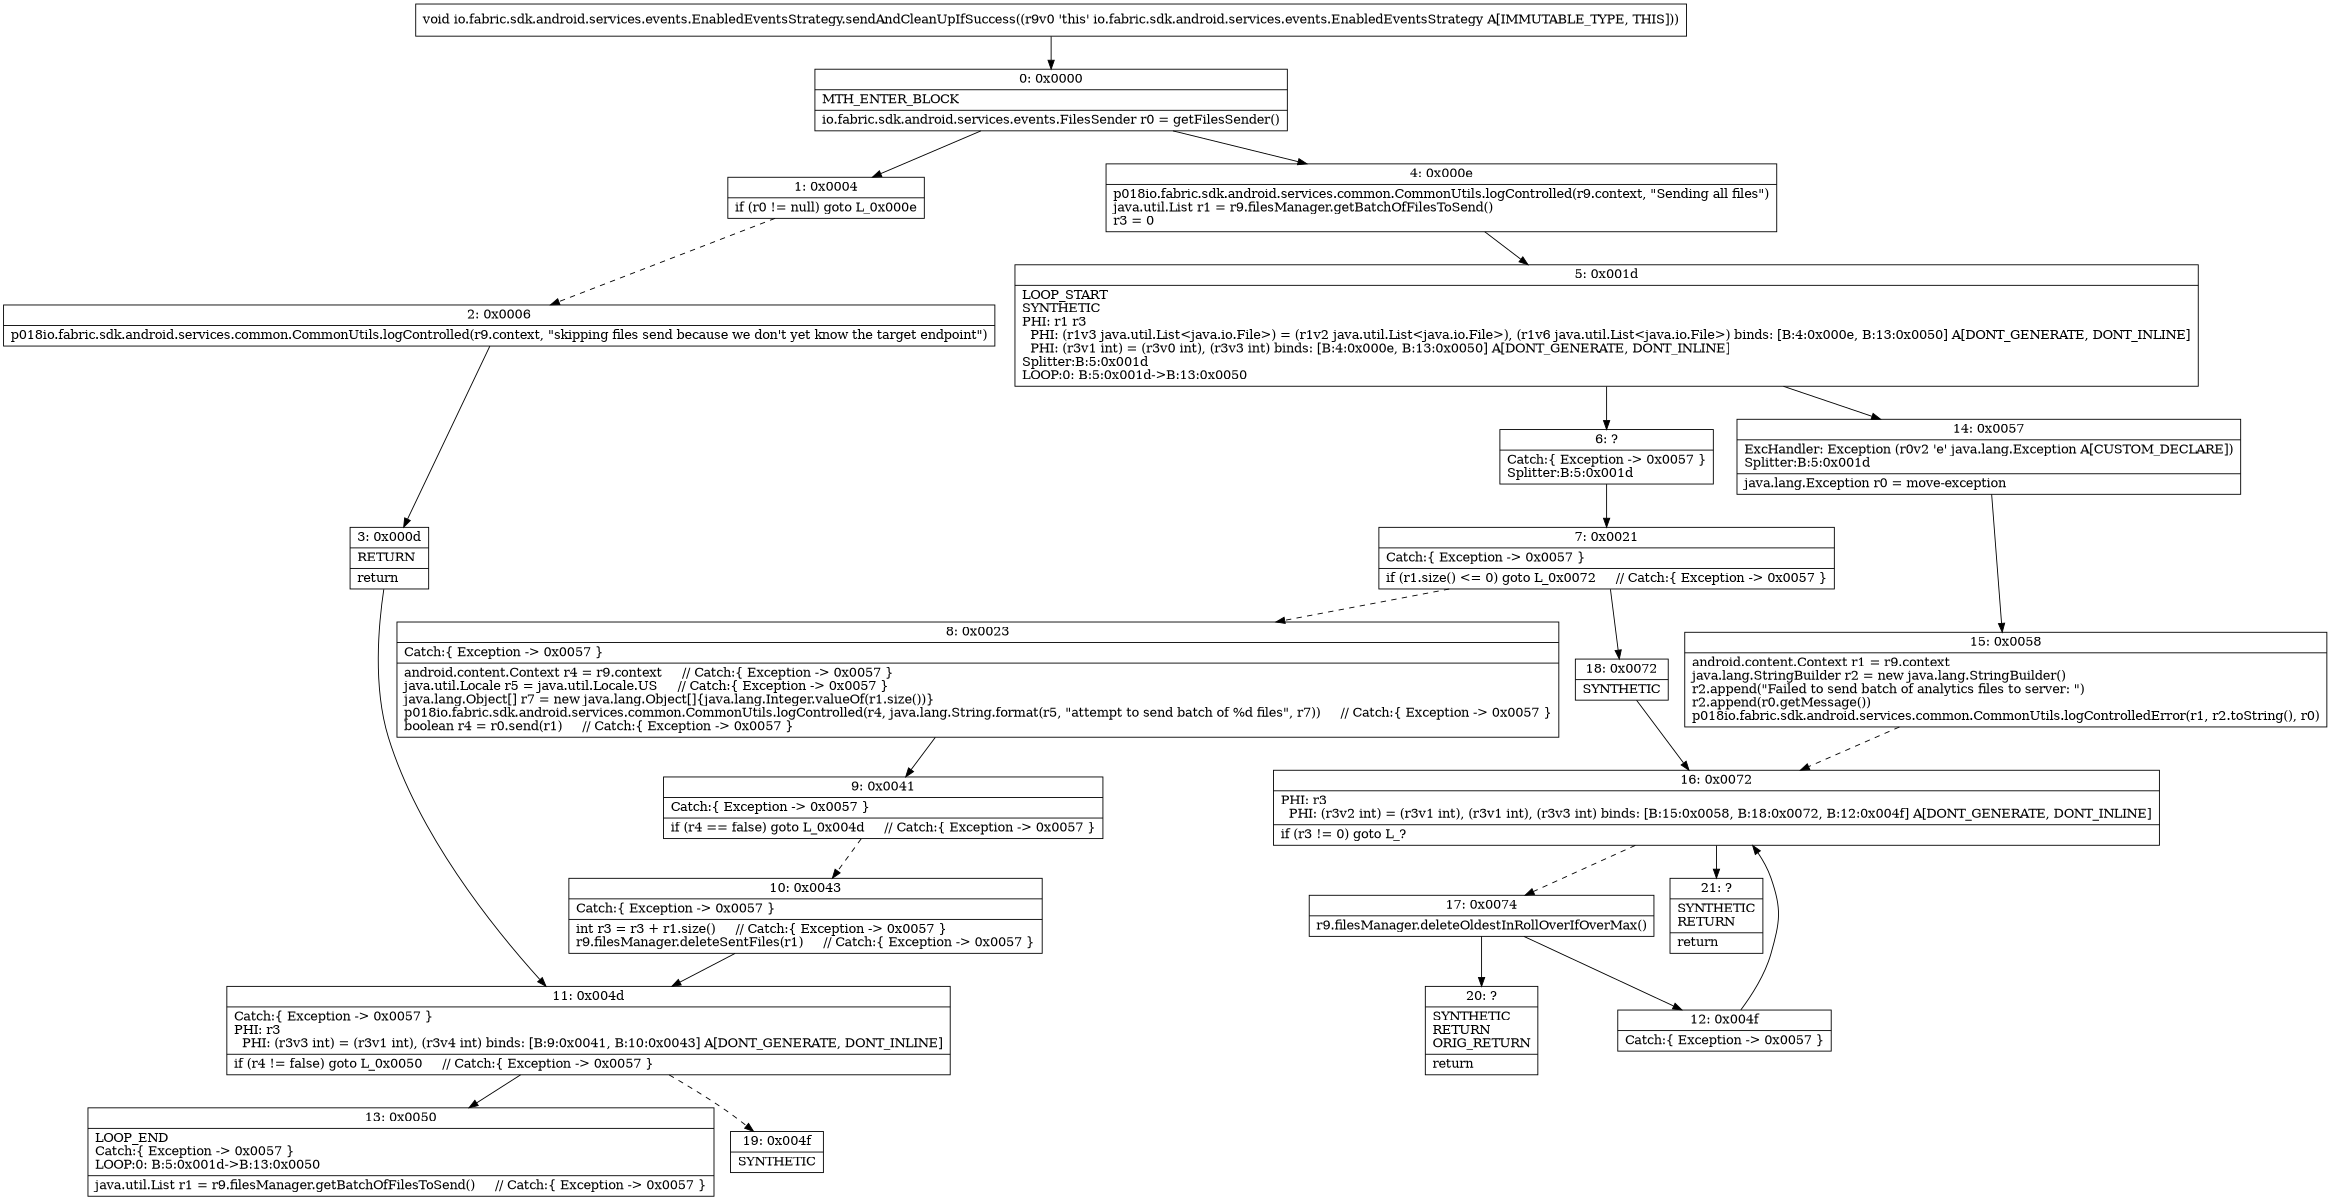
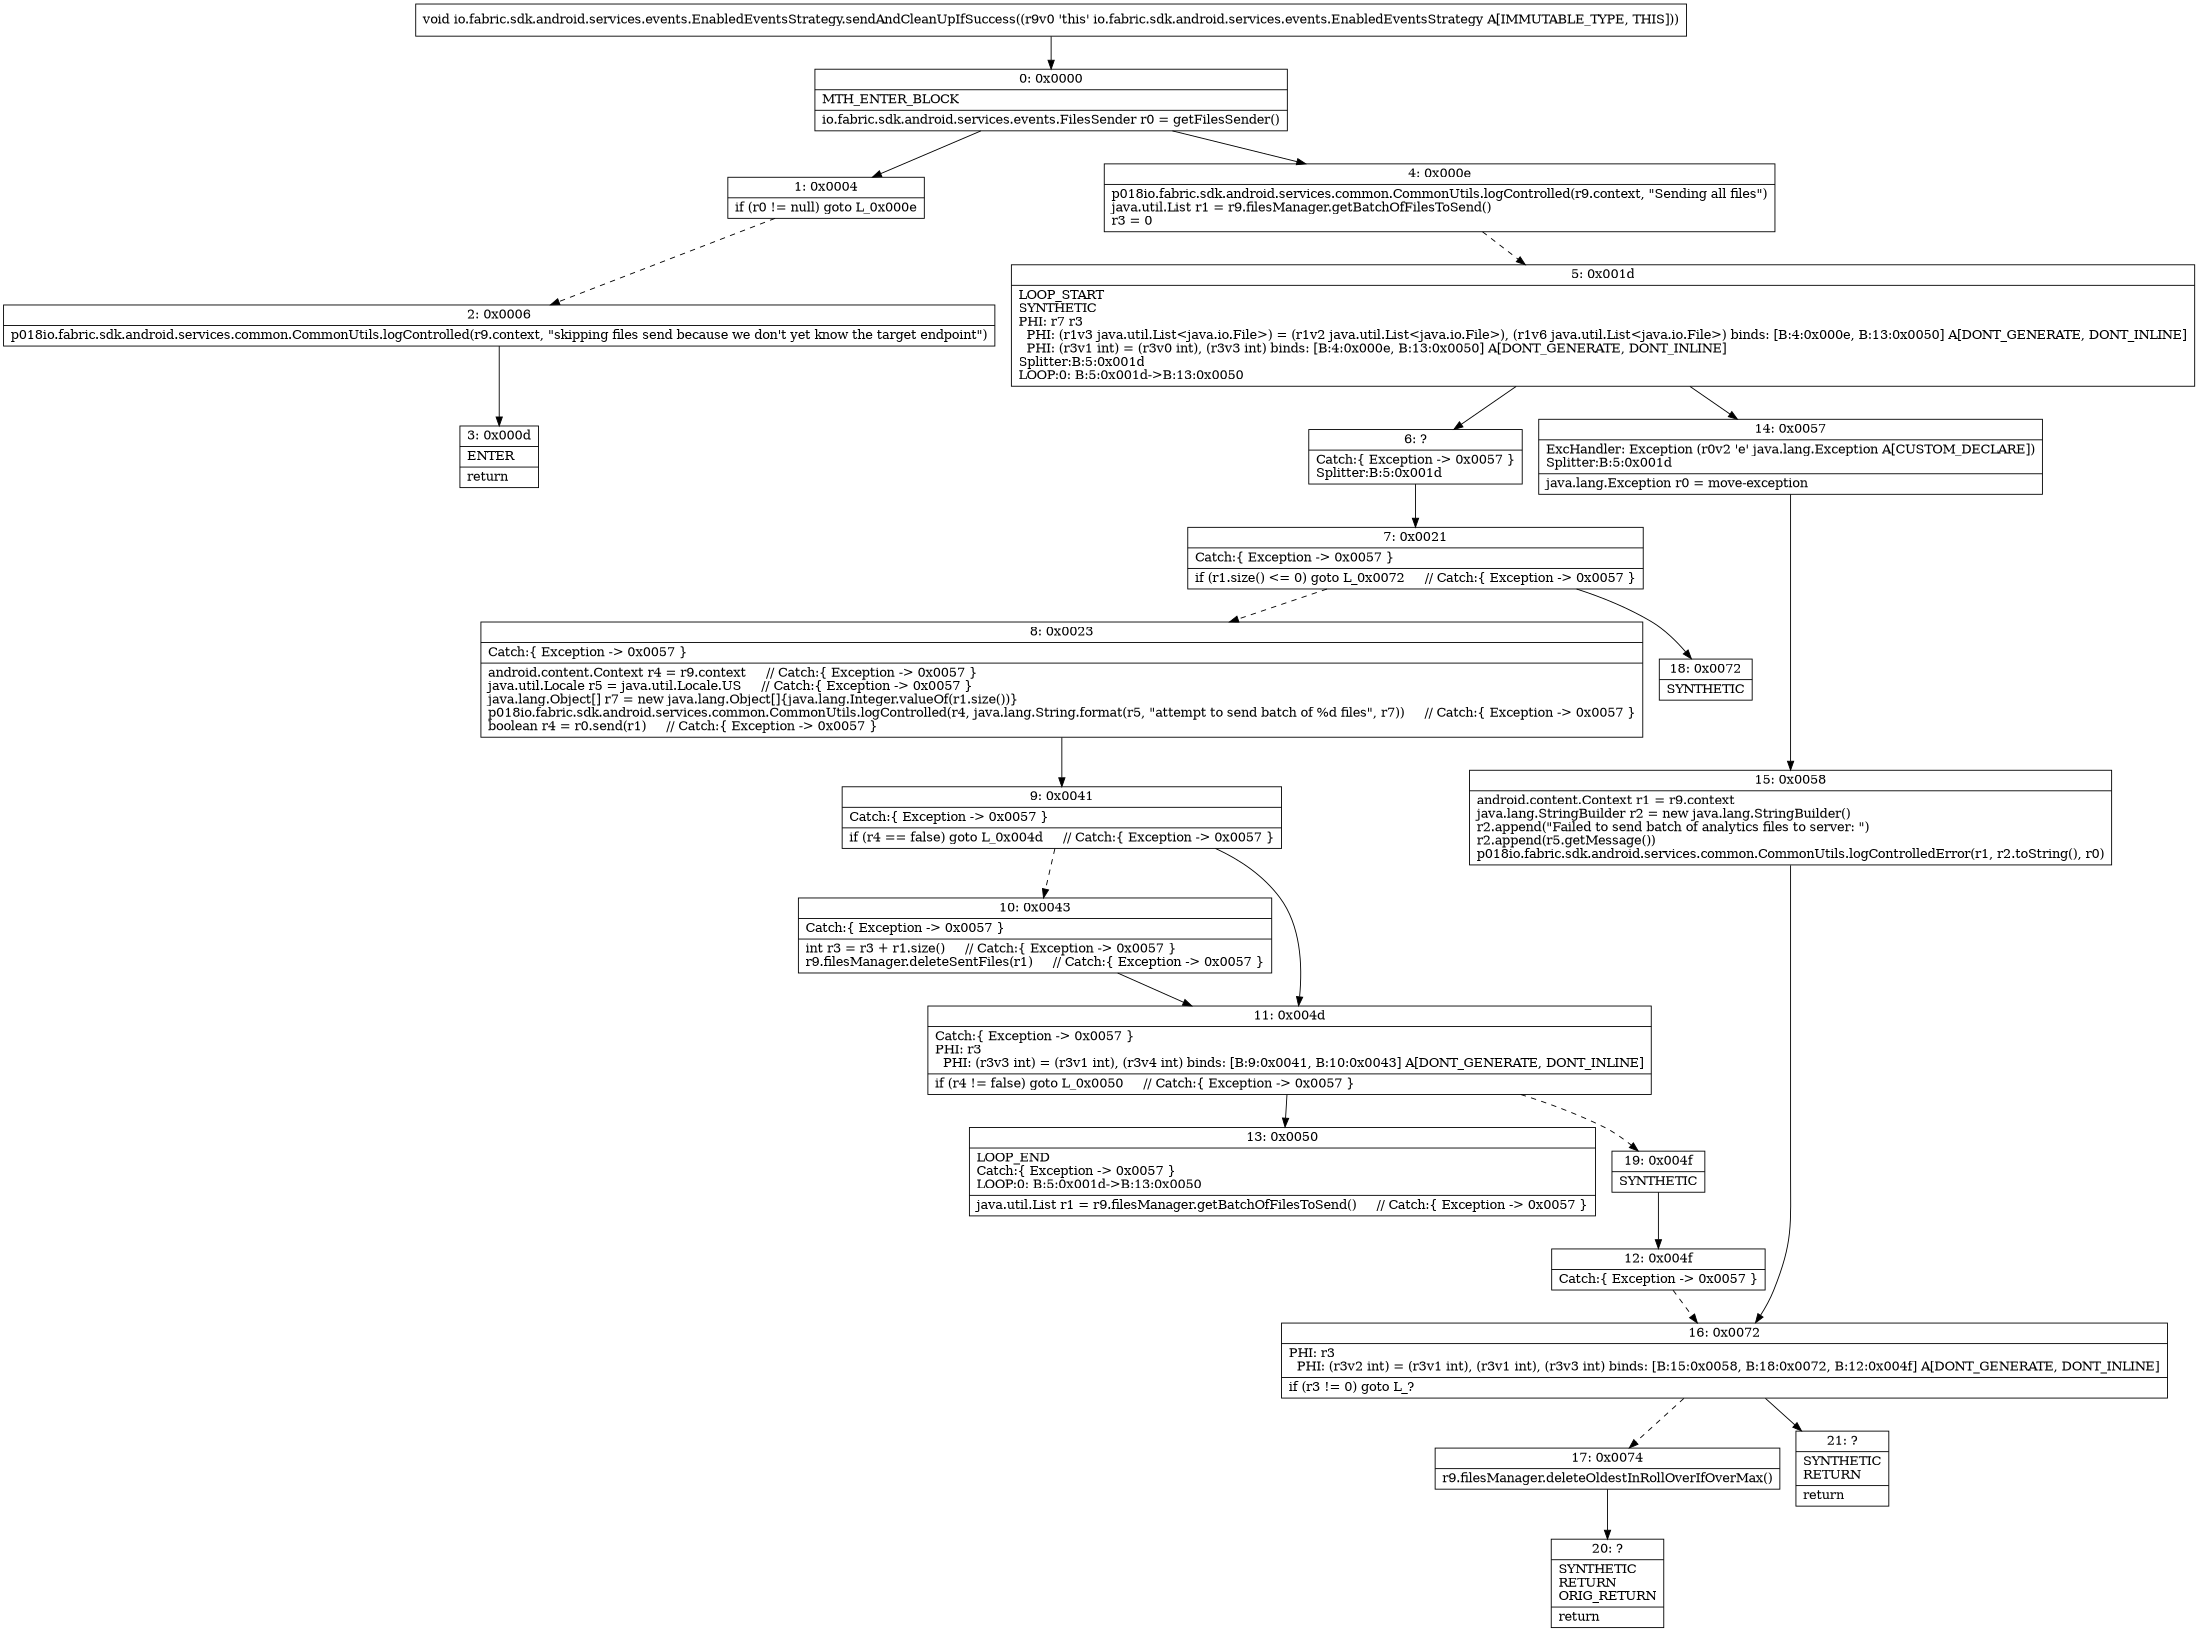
(1503, 245) -> (1500, 245)
(1056, 322) -> (1053, 322)
(386, 558) -> (491, 456)
(1782, 703) -> (1566, 841)
(1660, 732) -> none
(1854, 747) -> (1791, 1093)
(415, 801) -> (1286, 907)
(1776, 933) -> (1682, 1303)
(1599, 971) -> (1658, 1216)
